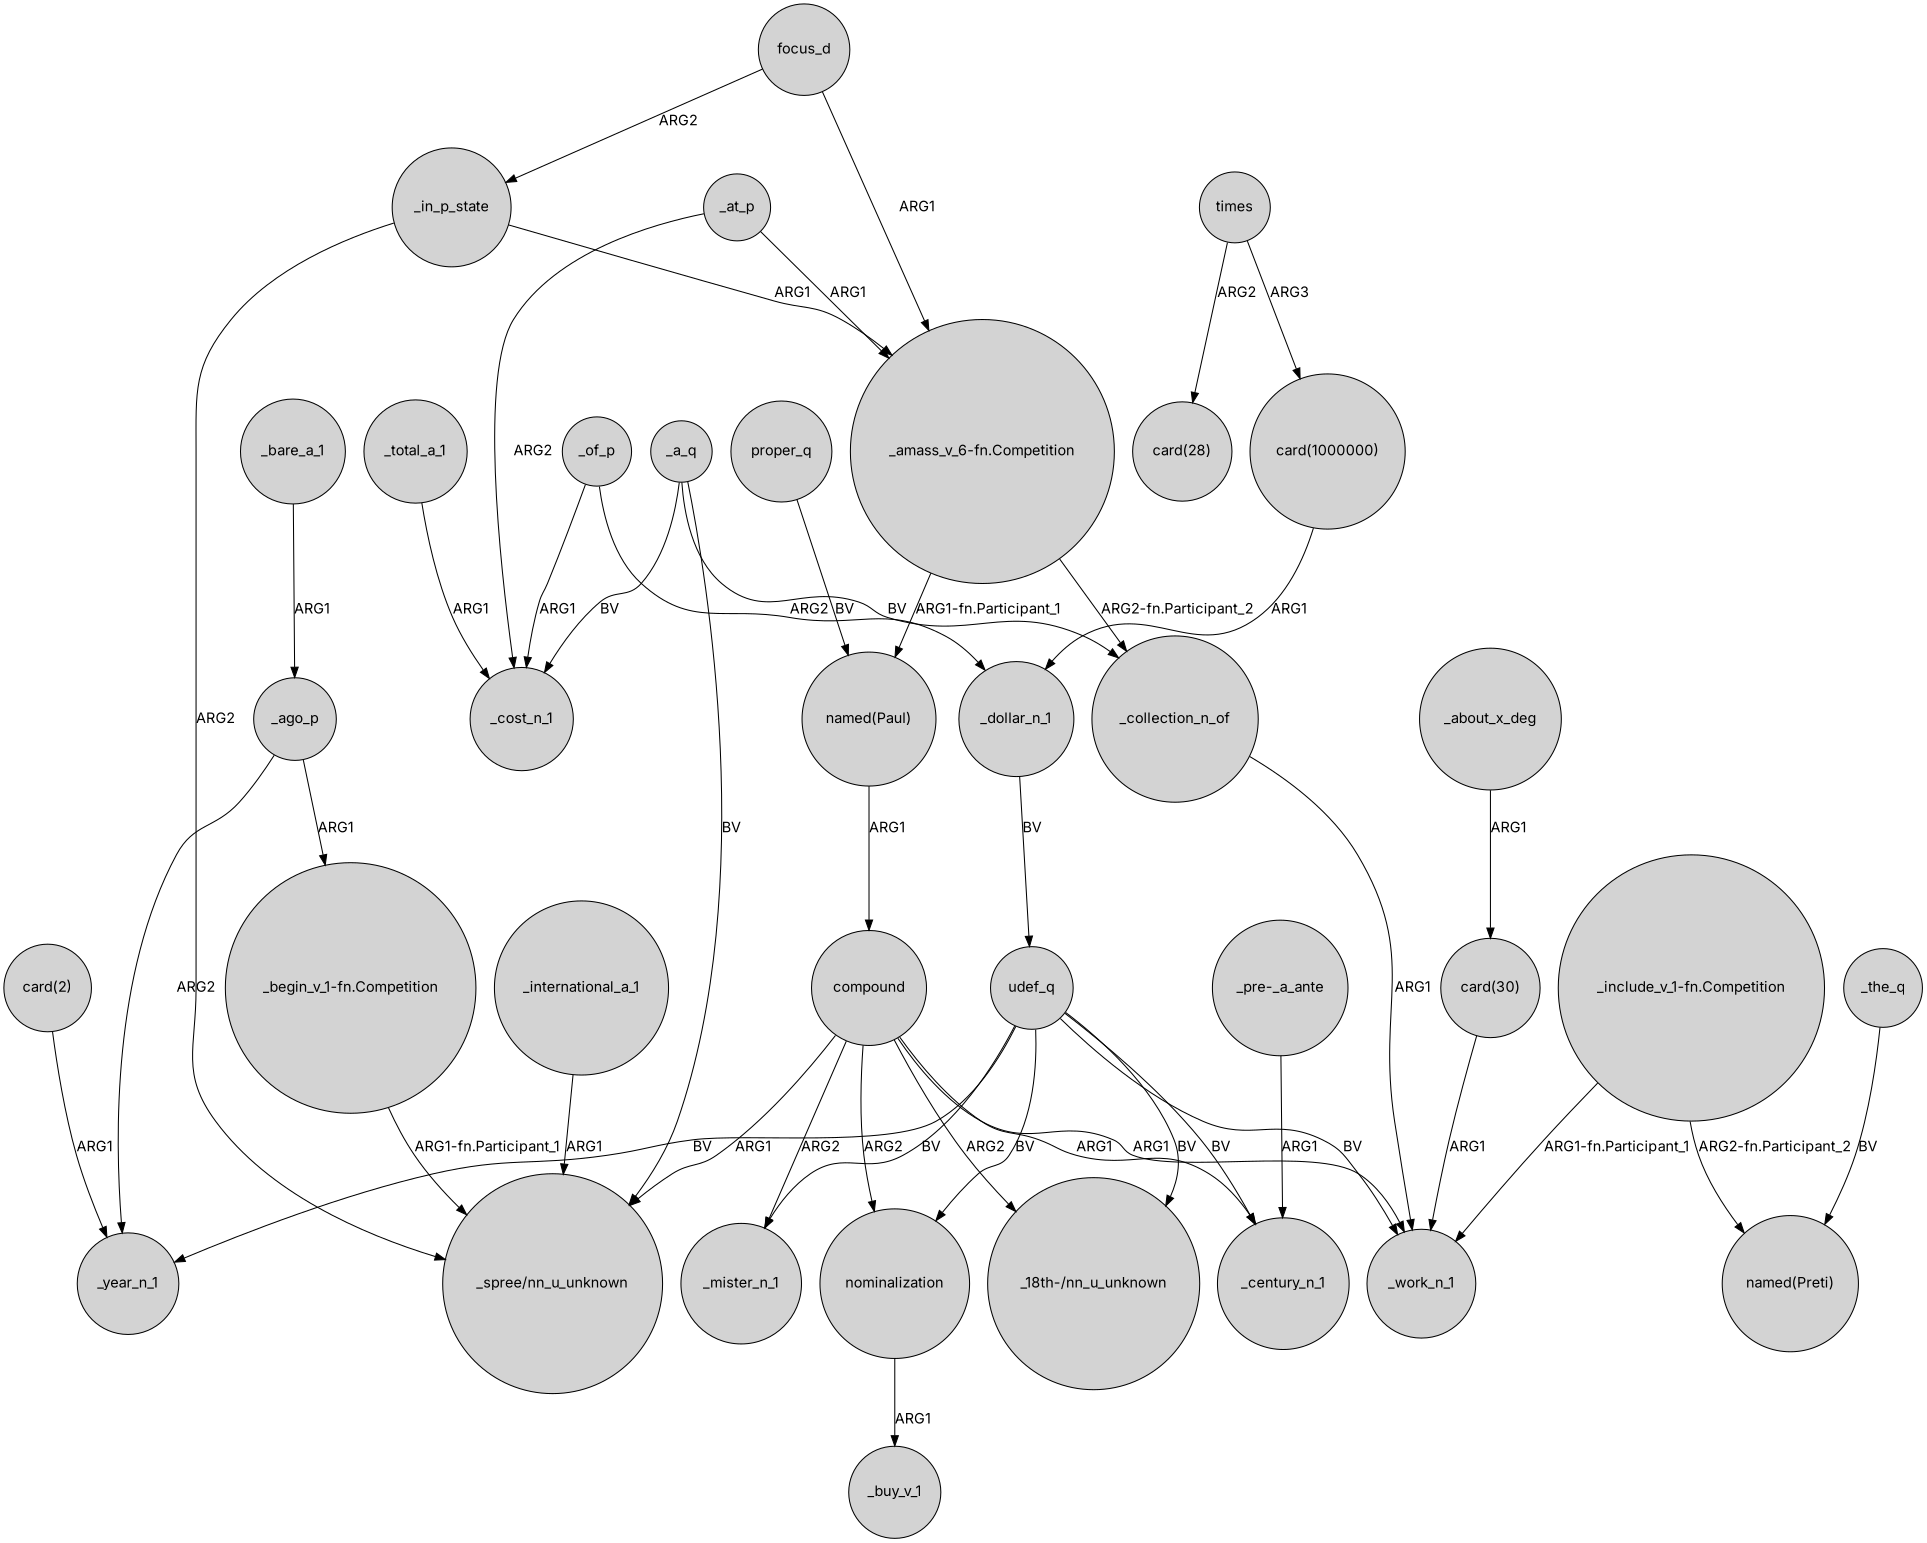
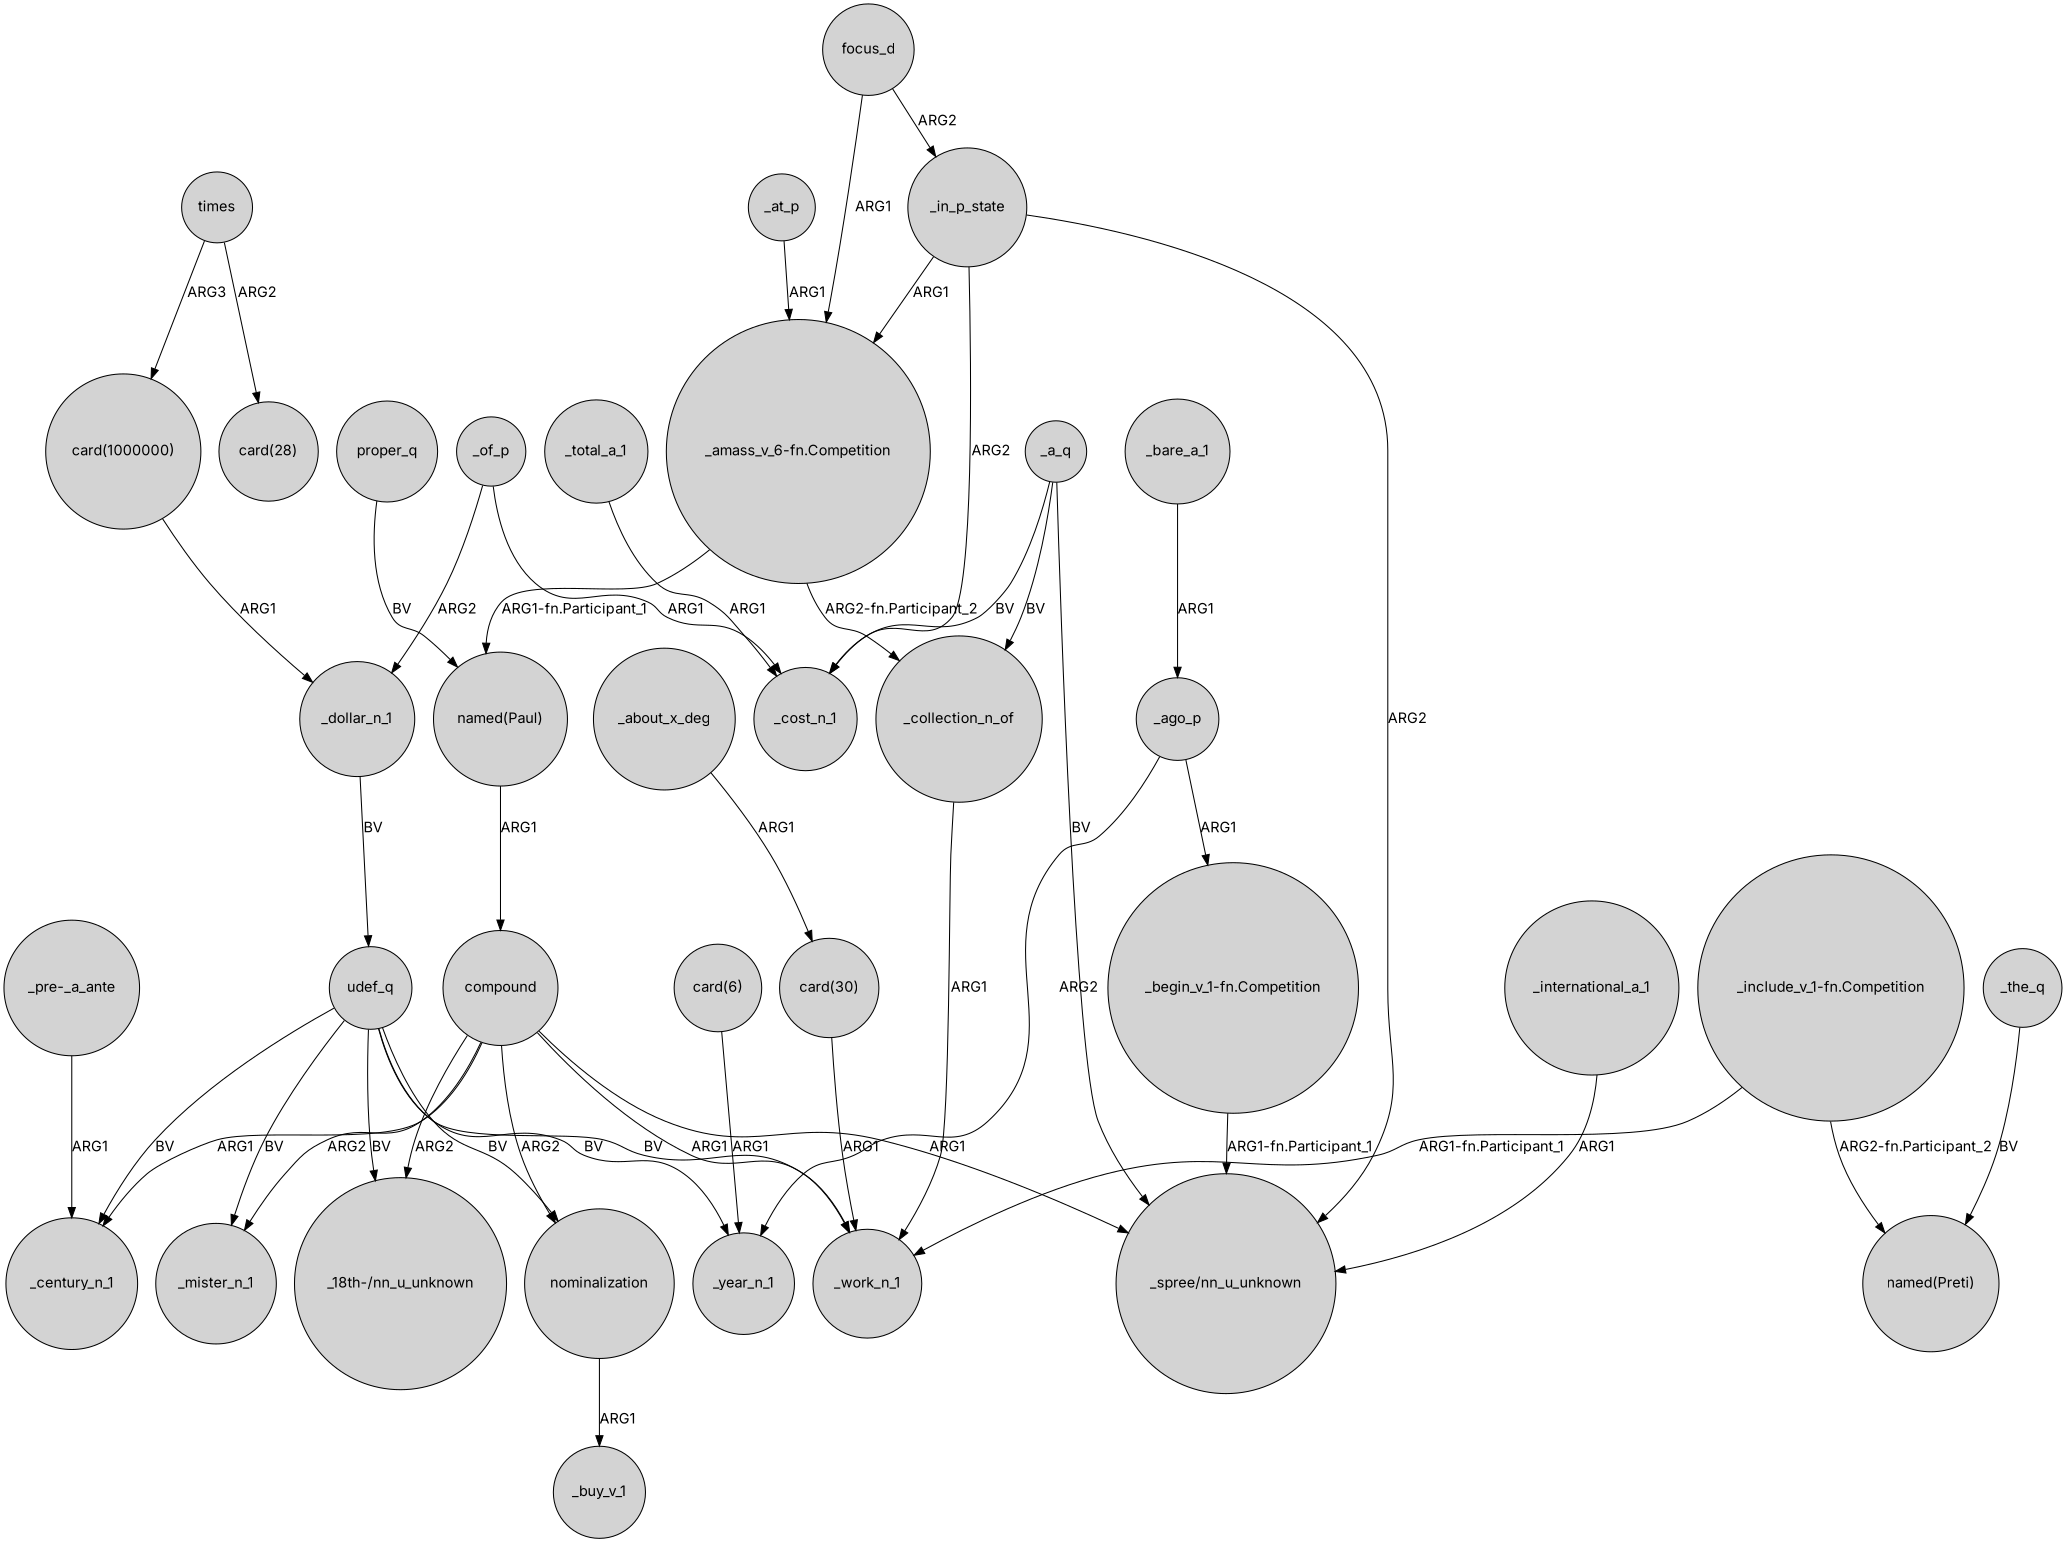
(498, 376) -> (968, 510)
(48, 988) -> (718, 988)
